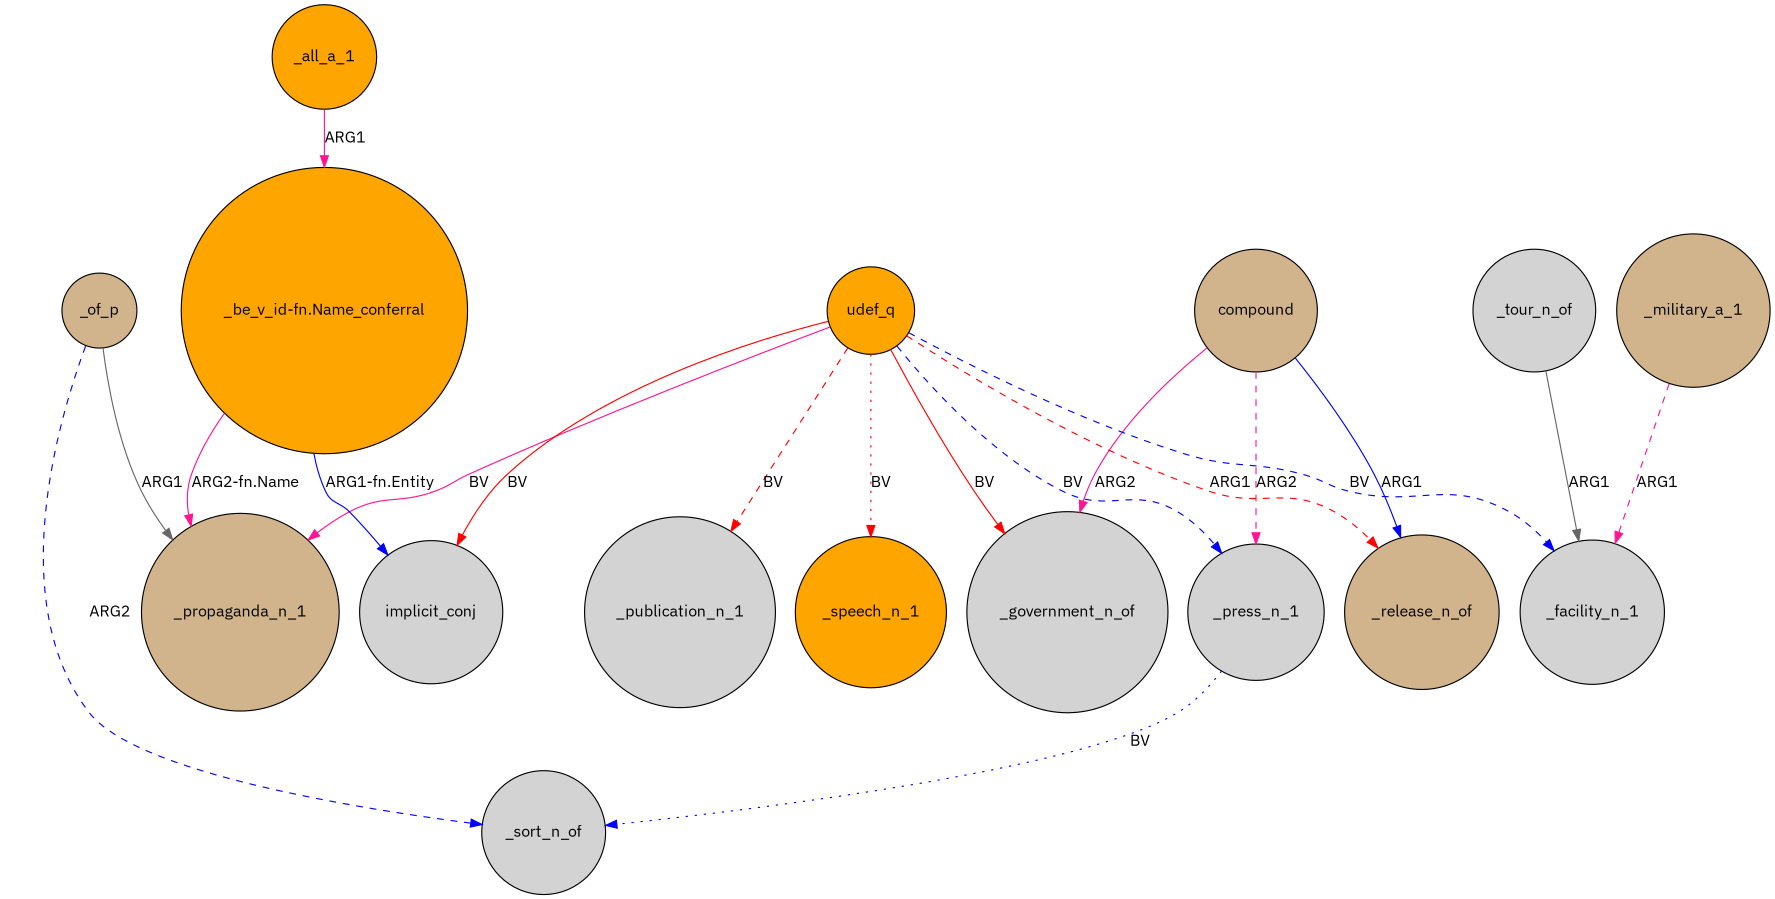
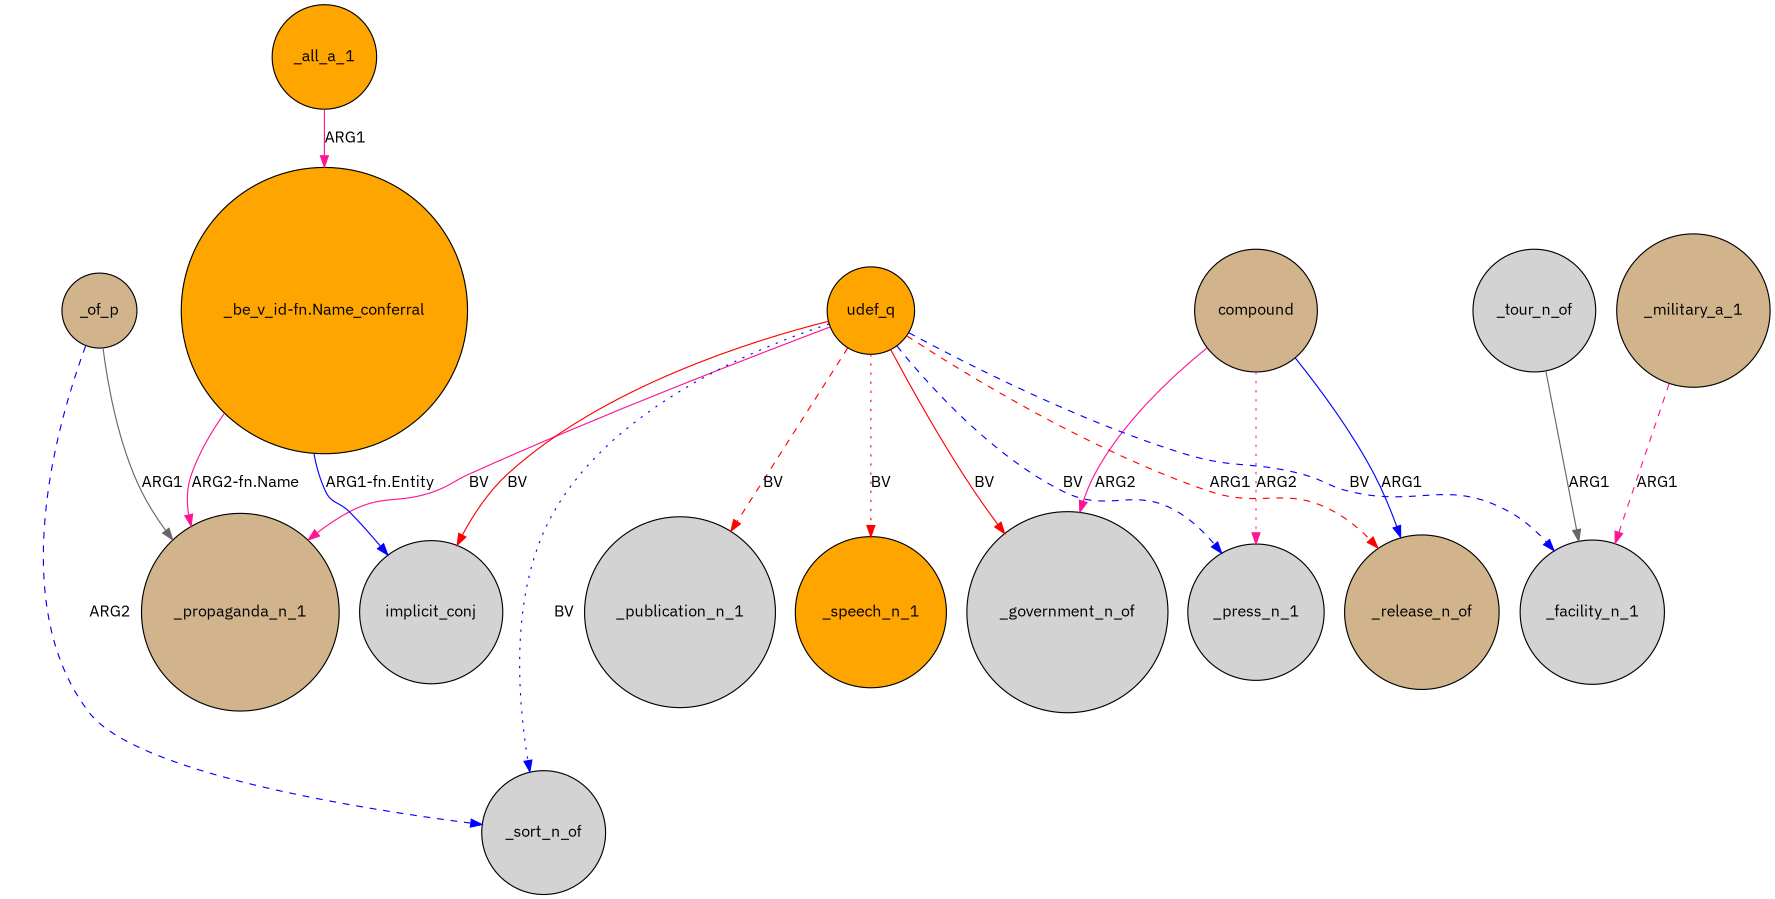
(1256, 452) -> (1256, 452)
(931, 781) -> (578, 477)
